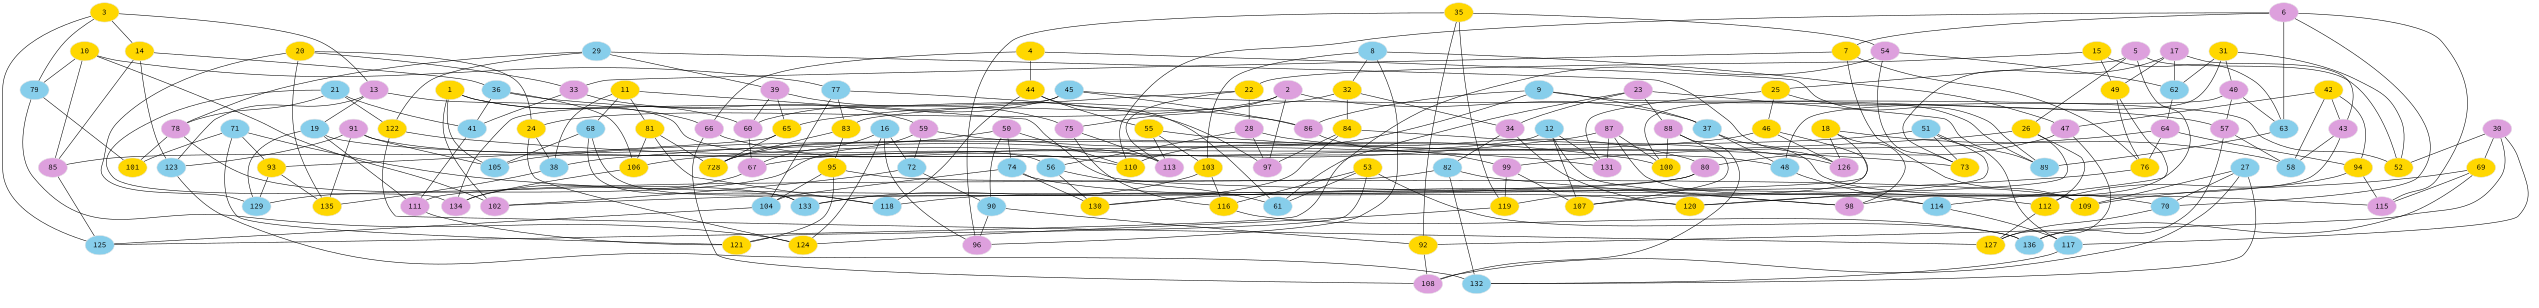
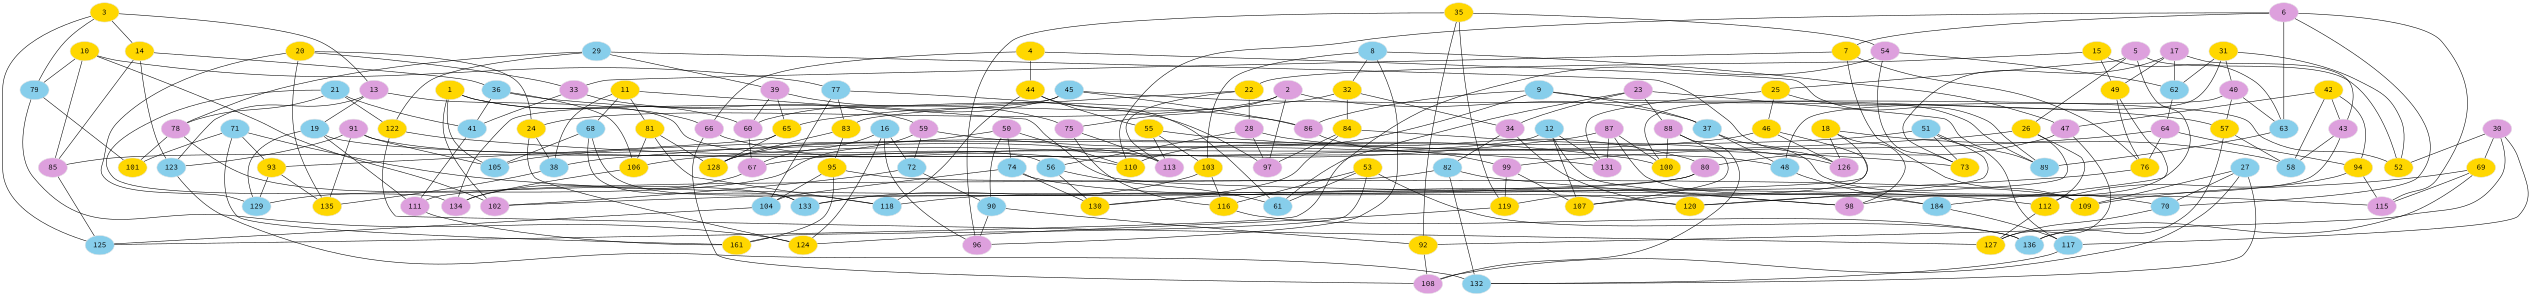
(2225, 129) -> (2225, 129)
(713, 168) -> (713, 168)
(1937, 206) -> (1937, 206)
(737, 245) -> (737, 245)
